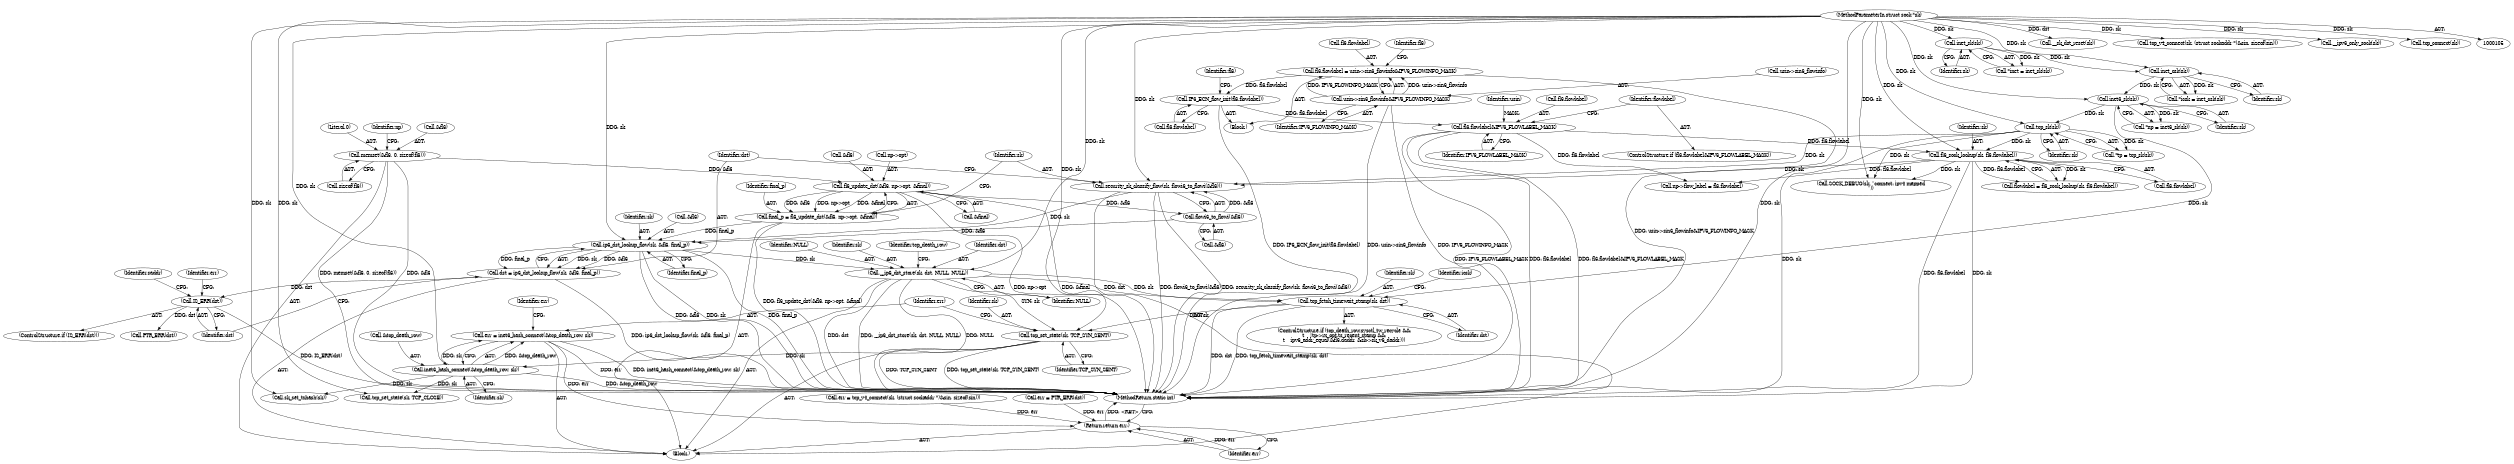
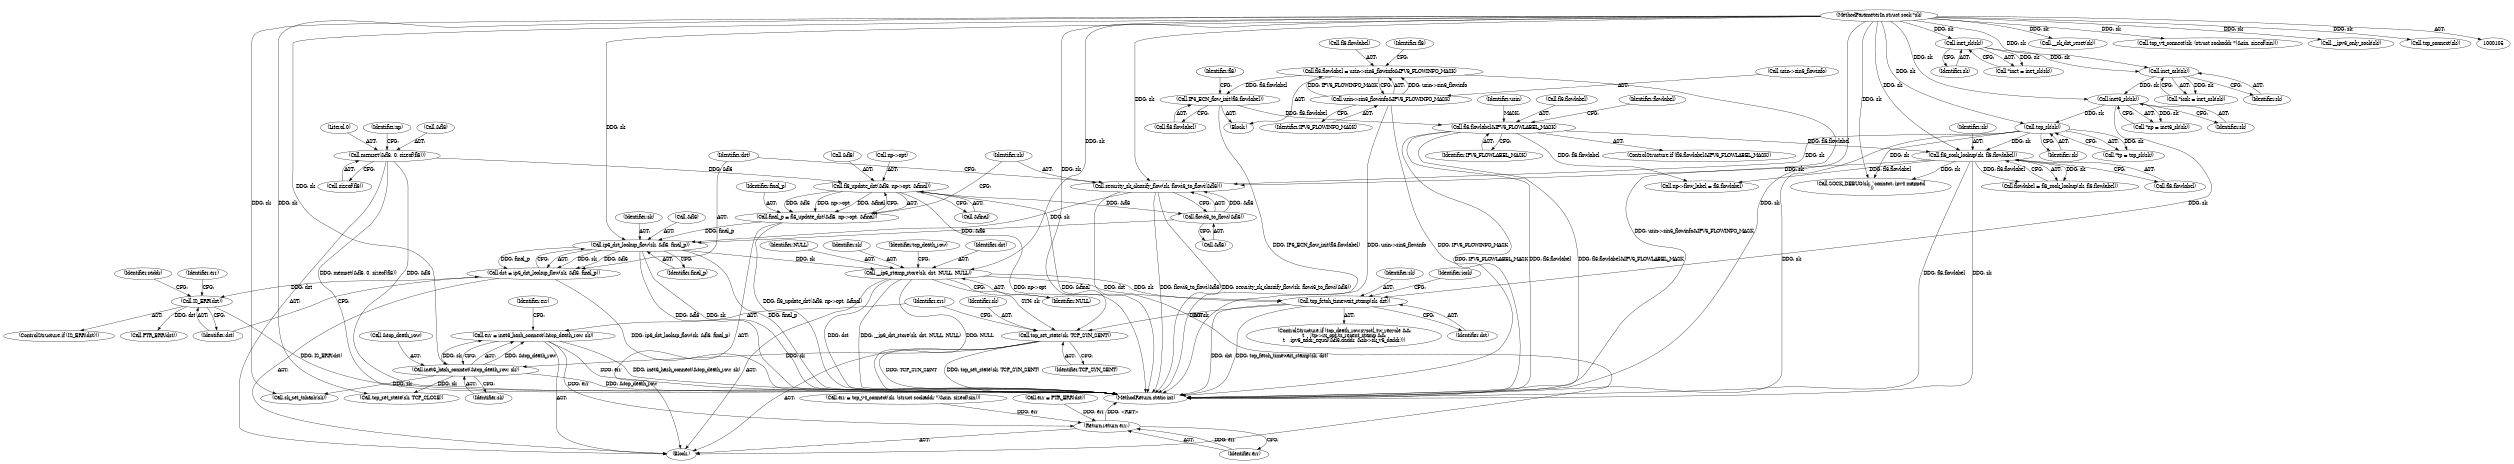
(2039, 30) -> (2039, 30)
(1675, 127) -> (1599, 141)
(918, 274) -> (918, 274)
(1139, 414) -> none
